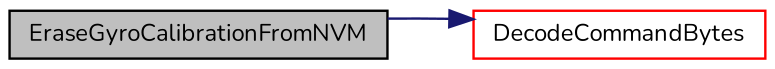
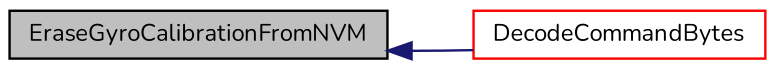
(418, 19) -> (443, 51)
